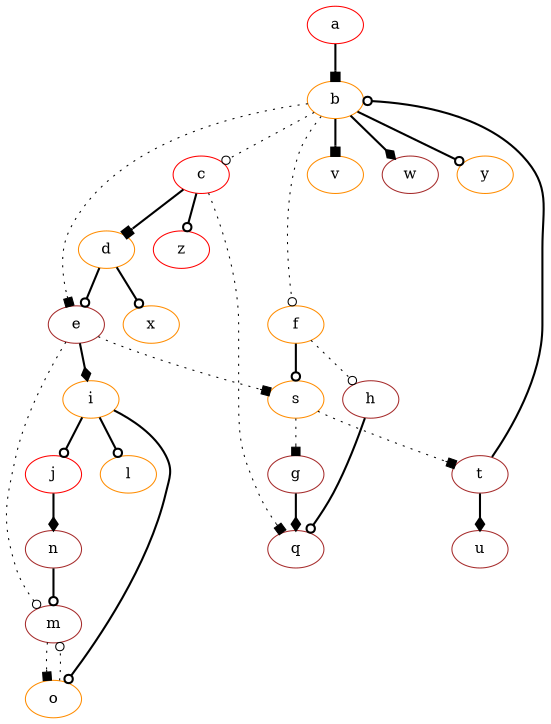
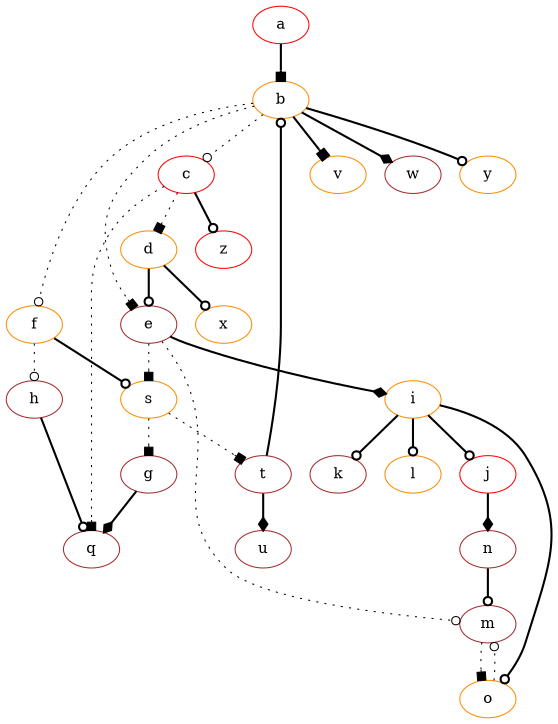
(158, 209) -> (170, 208)
none -> (338, 474)
